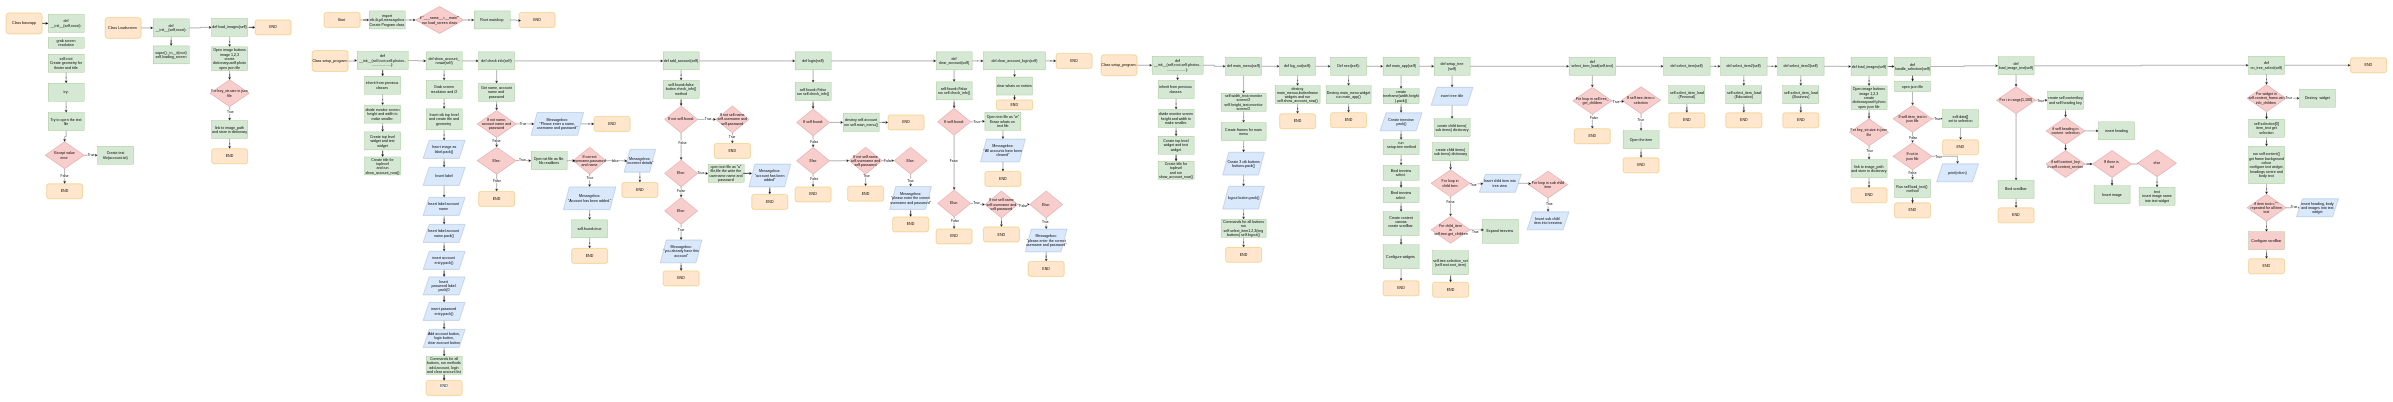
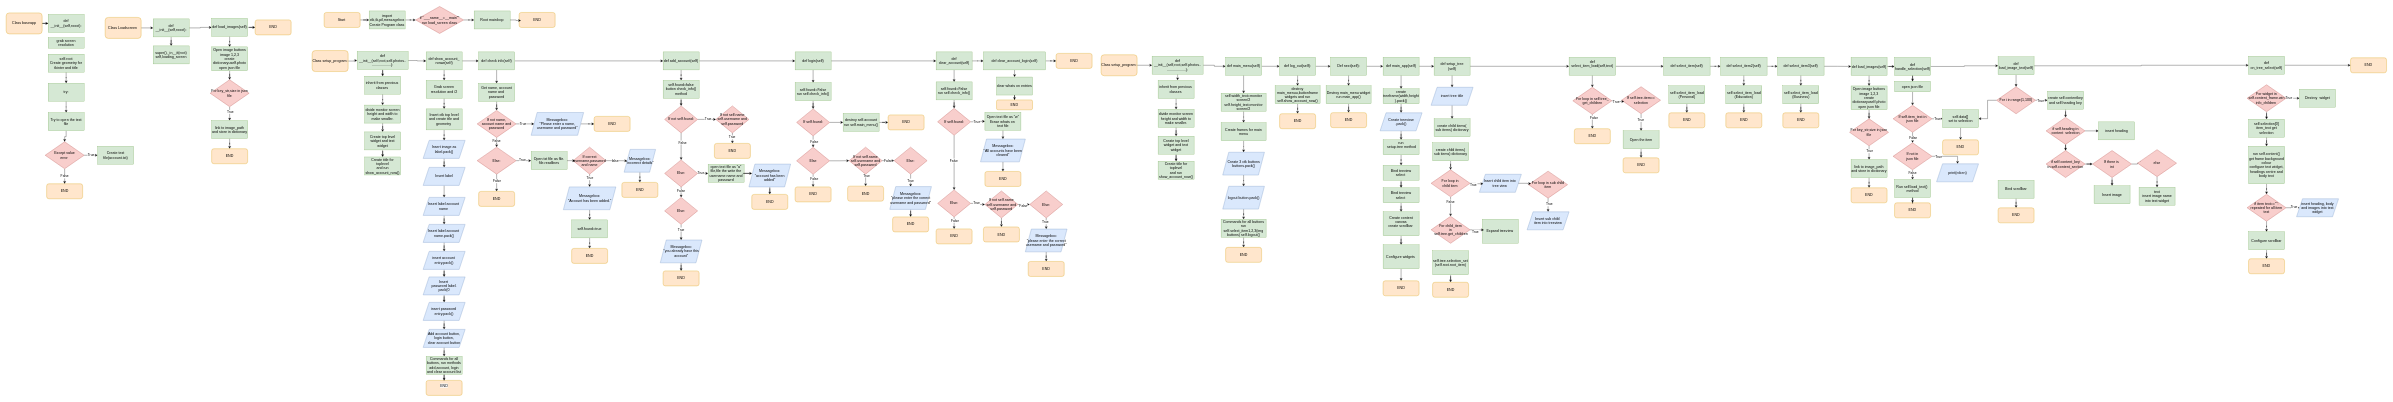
(2267, 79) -> none
(2016, 177) -> (1982, 119)
(2267, 241) -> (2267, 241)
